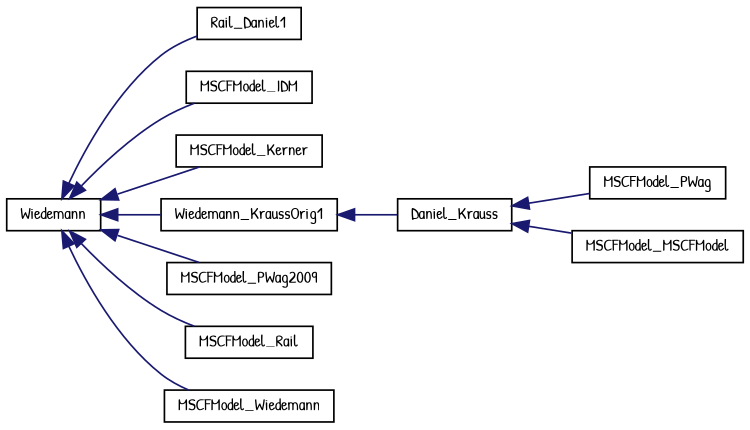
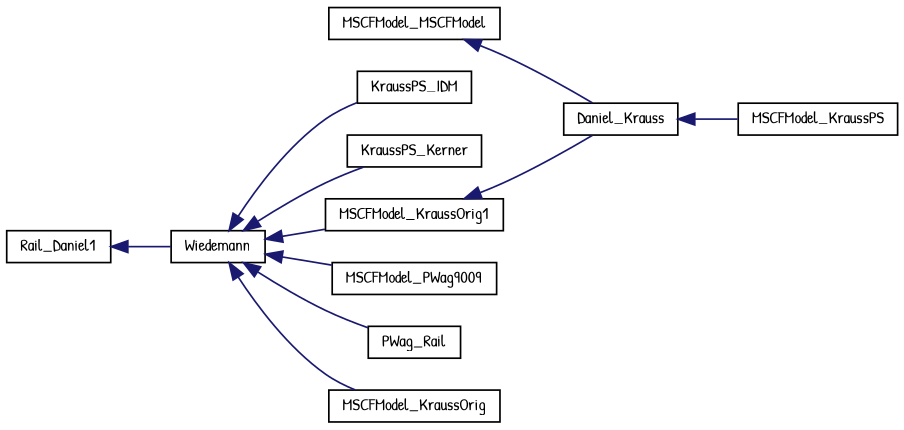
(249, 87) -> (414, 87)
(120, 98) -> (150, 247)
(249, 151) -> (414, 151)
(658, 183) -> (818, 119)
(249, 215) -> (414, 215)
(550, 230) -> (537, 72)
(249, 279) -> (414, 279)
(249, 342) -> (414, 342)
(249, 406) -> (414, 406)
